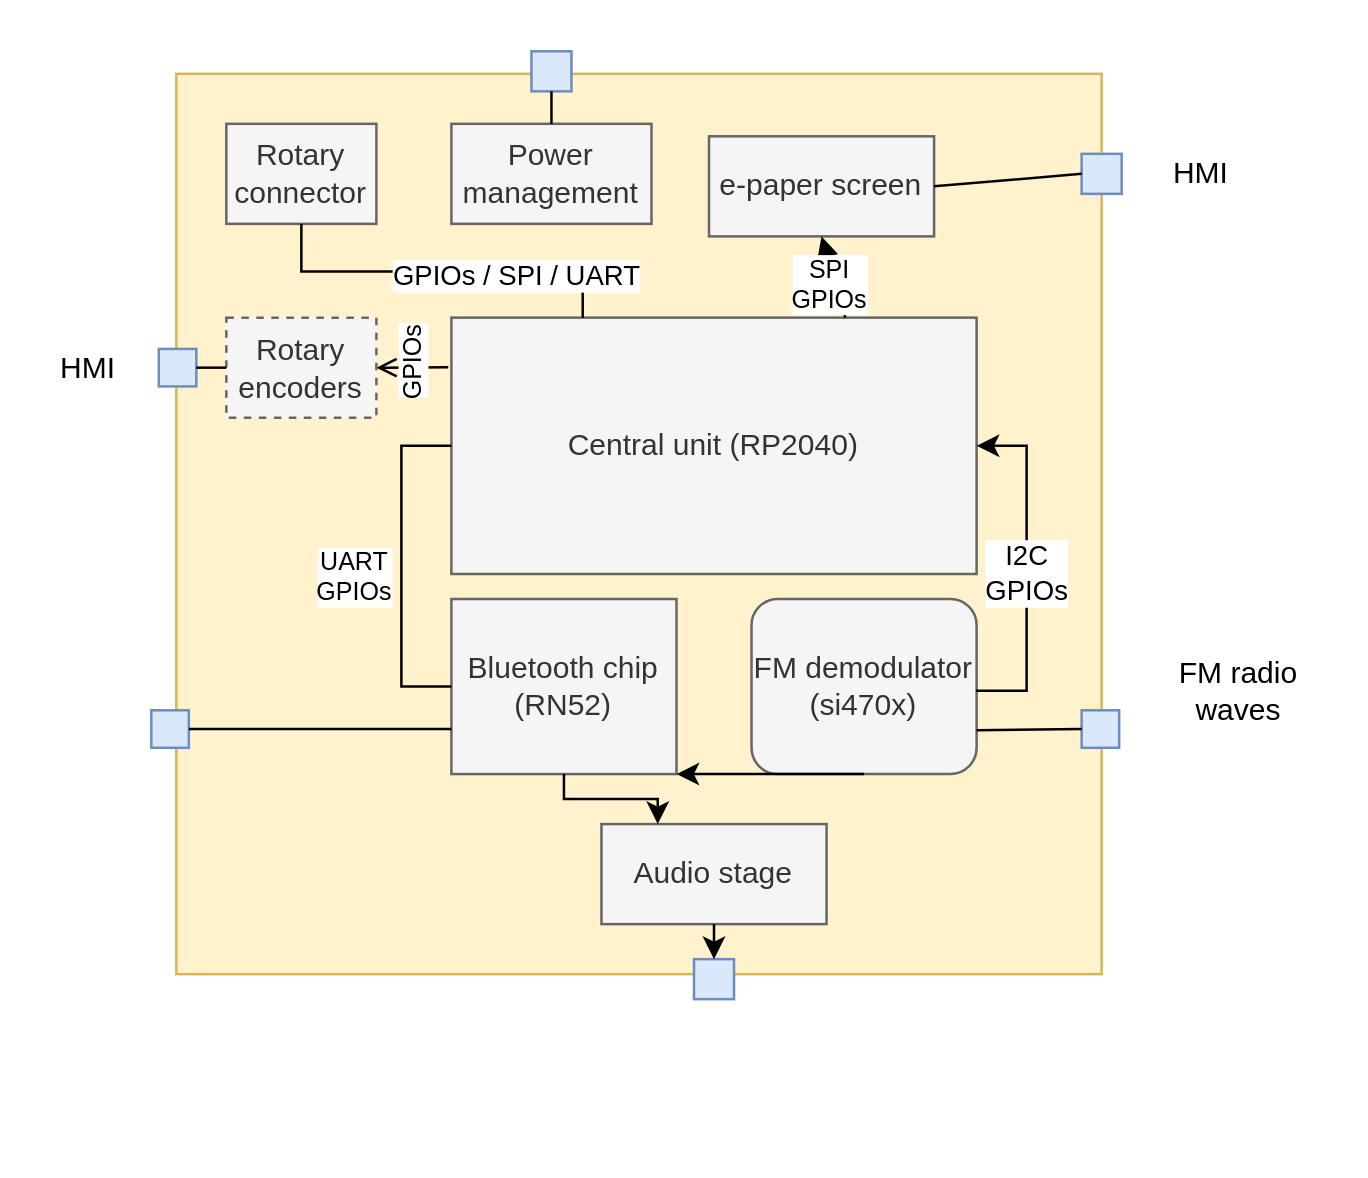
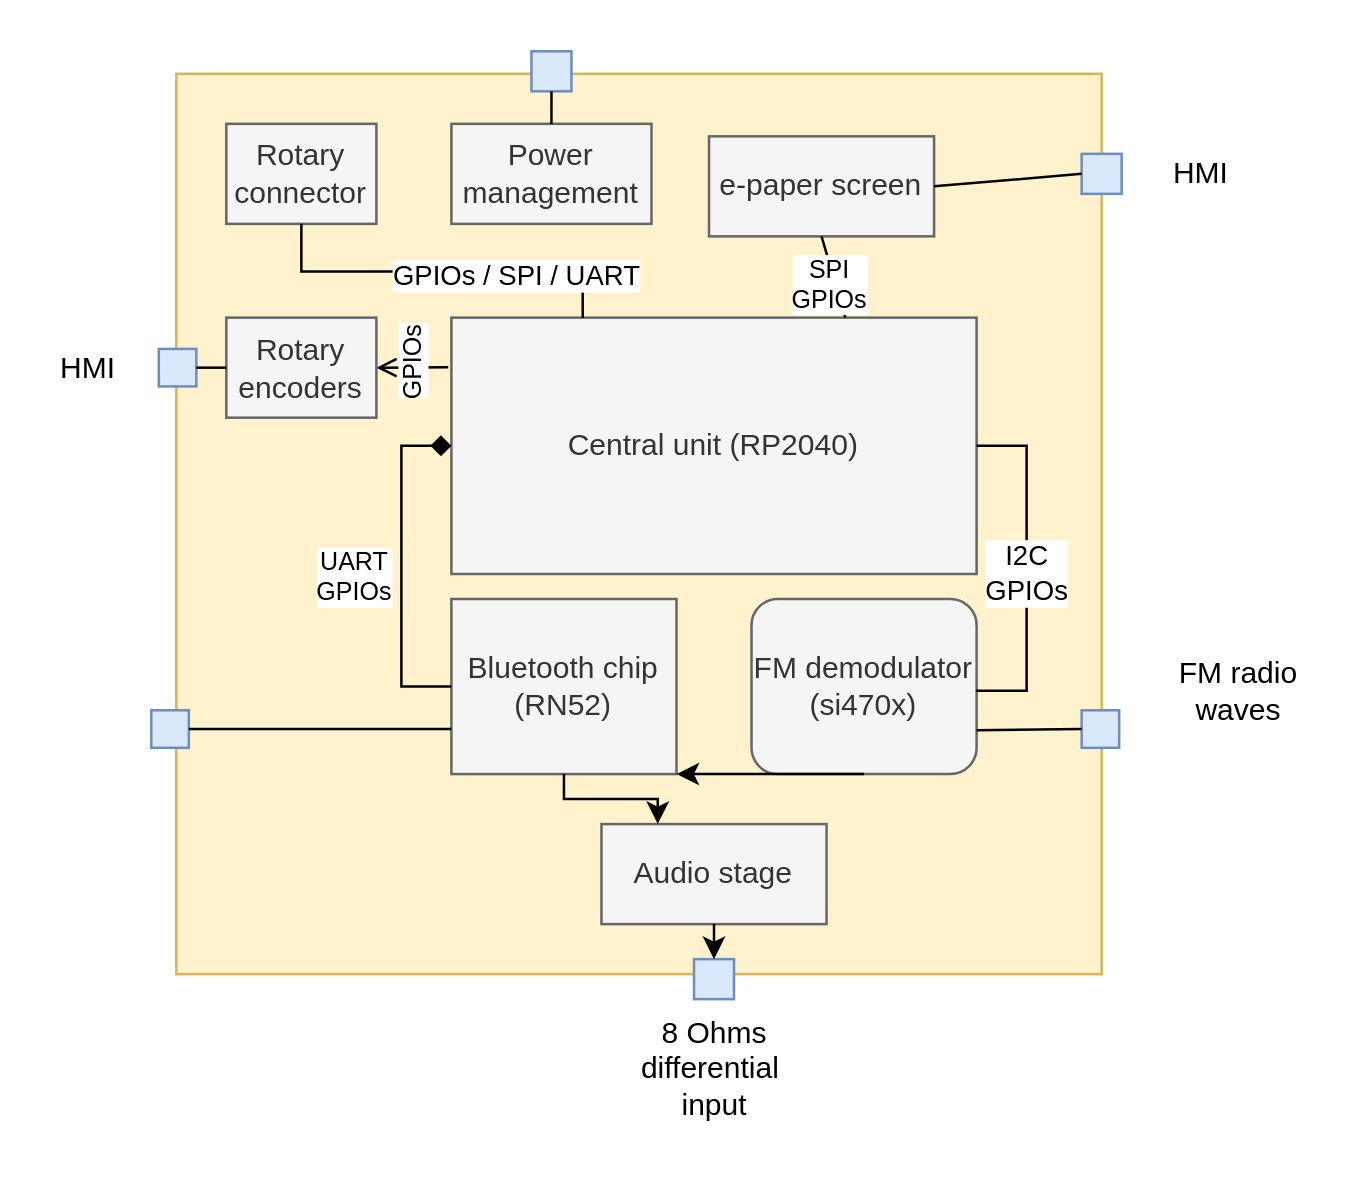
(827, 256) -> (824, 247)
(301, 368) -> (301, 368)
(440, 446) -> (431, 446)
(994, 446) -> (987, 446)
none -> (714, 1068)
